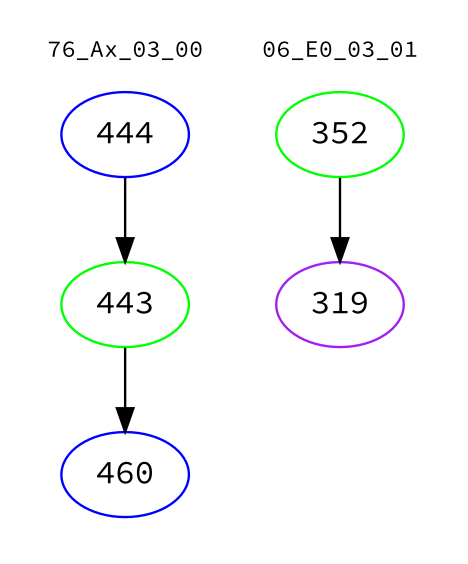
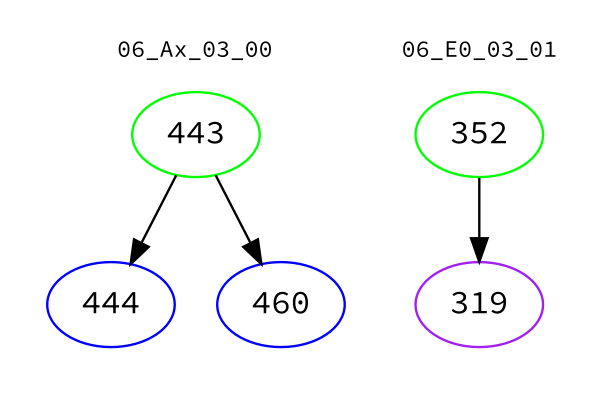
(126, 51) -> (196, 51)
(125, 208) -> (159, 209)
